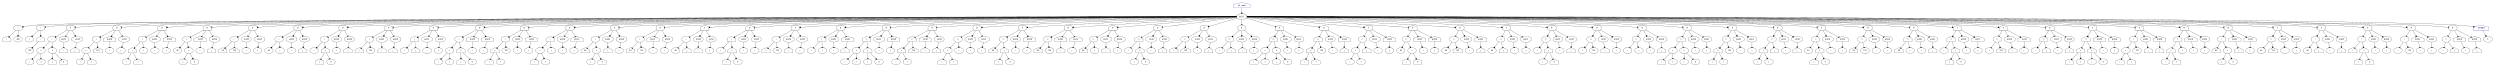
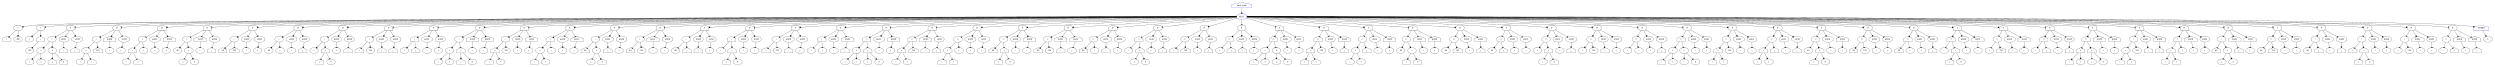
(1242, 5) -> (1242, 5)
(1242, 17) -> (1242, 17)
